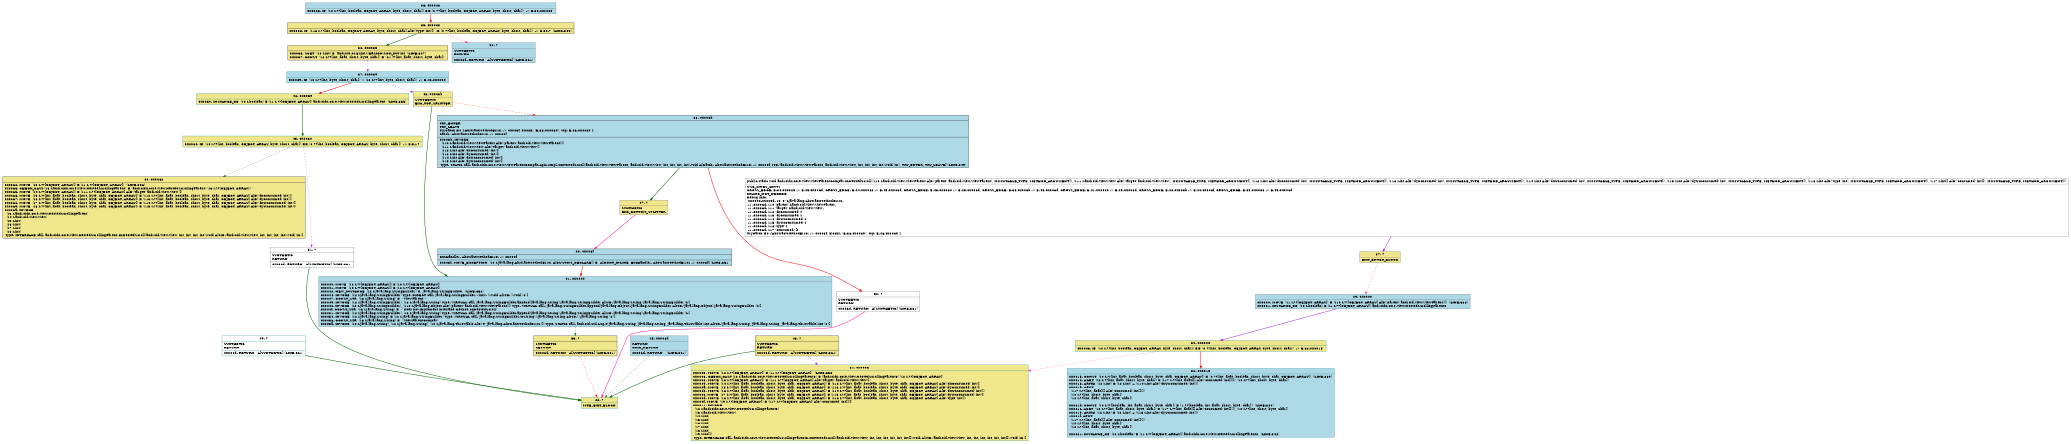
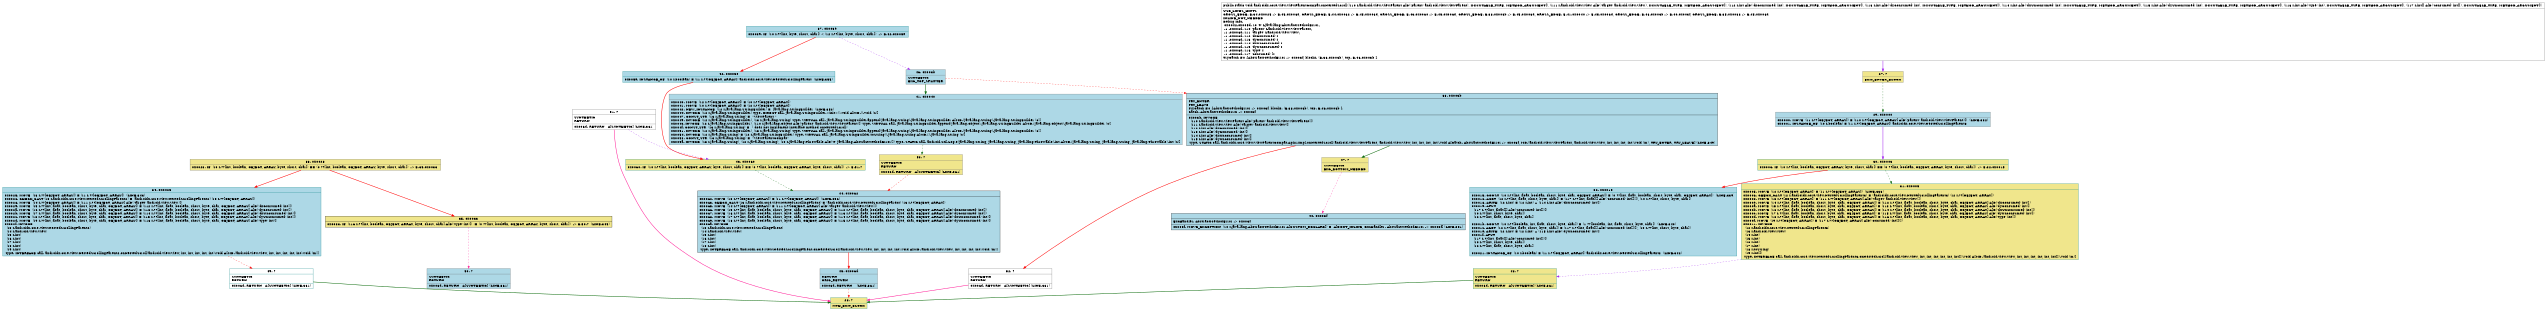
(431, 8) -> (315, 165)
(368, 53) -> none
(303, 99) -> (729, 77)
(433, 99) -> (926, 77)
(303, 119) -> (662, 123)
(309, 196) -> (666, 148)
(154, 207) -> (849, 222)
(644, 212) -> (1345, 169)
none -> (162, 222)
(616, 231) -> (1332, 192)
none -> (849, 259)
(582, 270) -> none
(1372, 277) -> (1883, 96)
(575, 346) -> (921, 165)
(797, 346) -> (1515, 279)
(812, 360) -> (1650, 270)
(1094, 360) -> (1888, 176)
(413, 370) -> (687, 254)
(588, 376) -> (899, 182)
(628, 376) -> (849, 292)
(1082, 416) -> (1485, 235)
(701, 431) -> (1756, 250)
